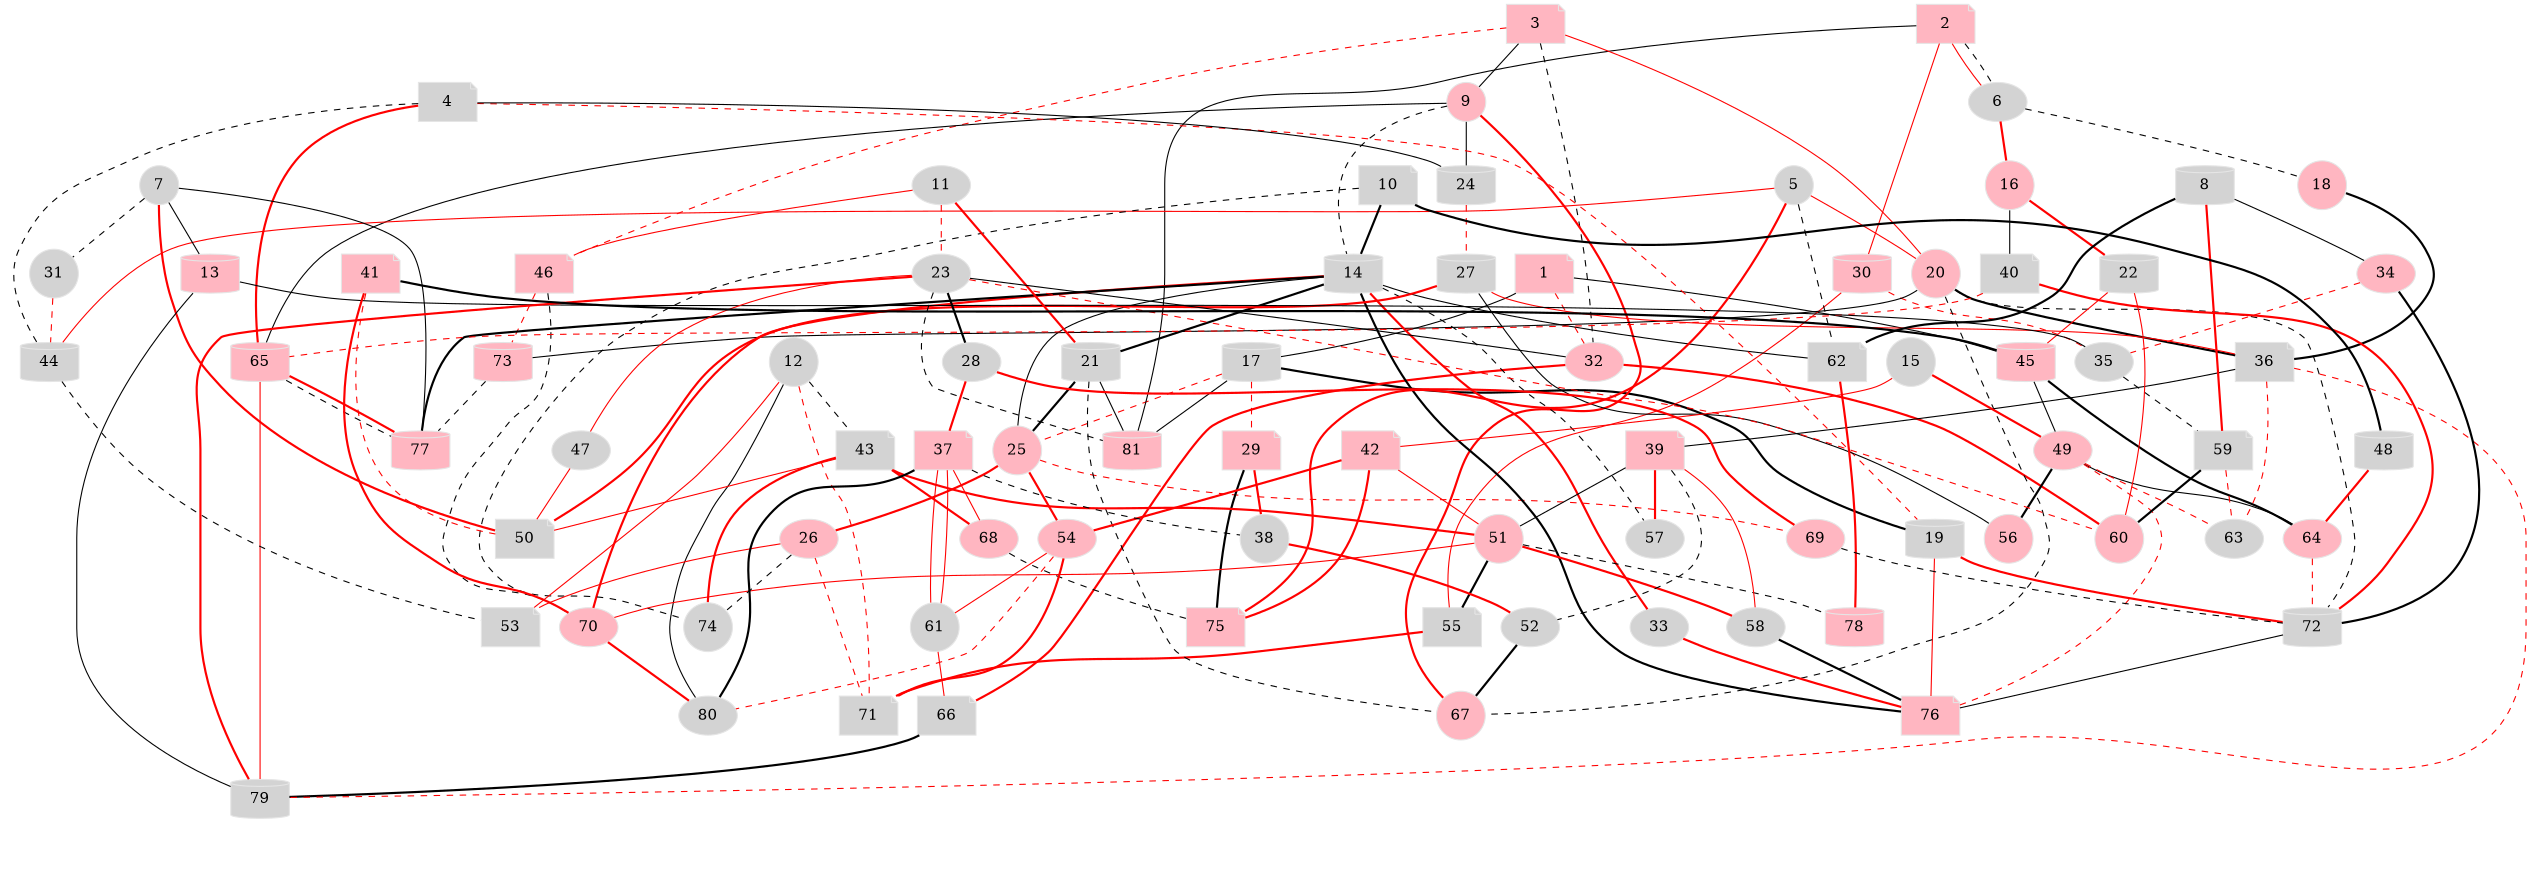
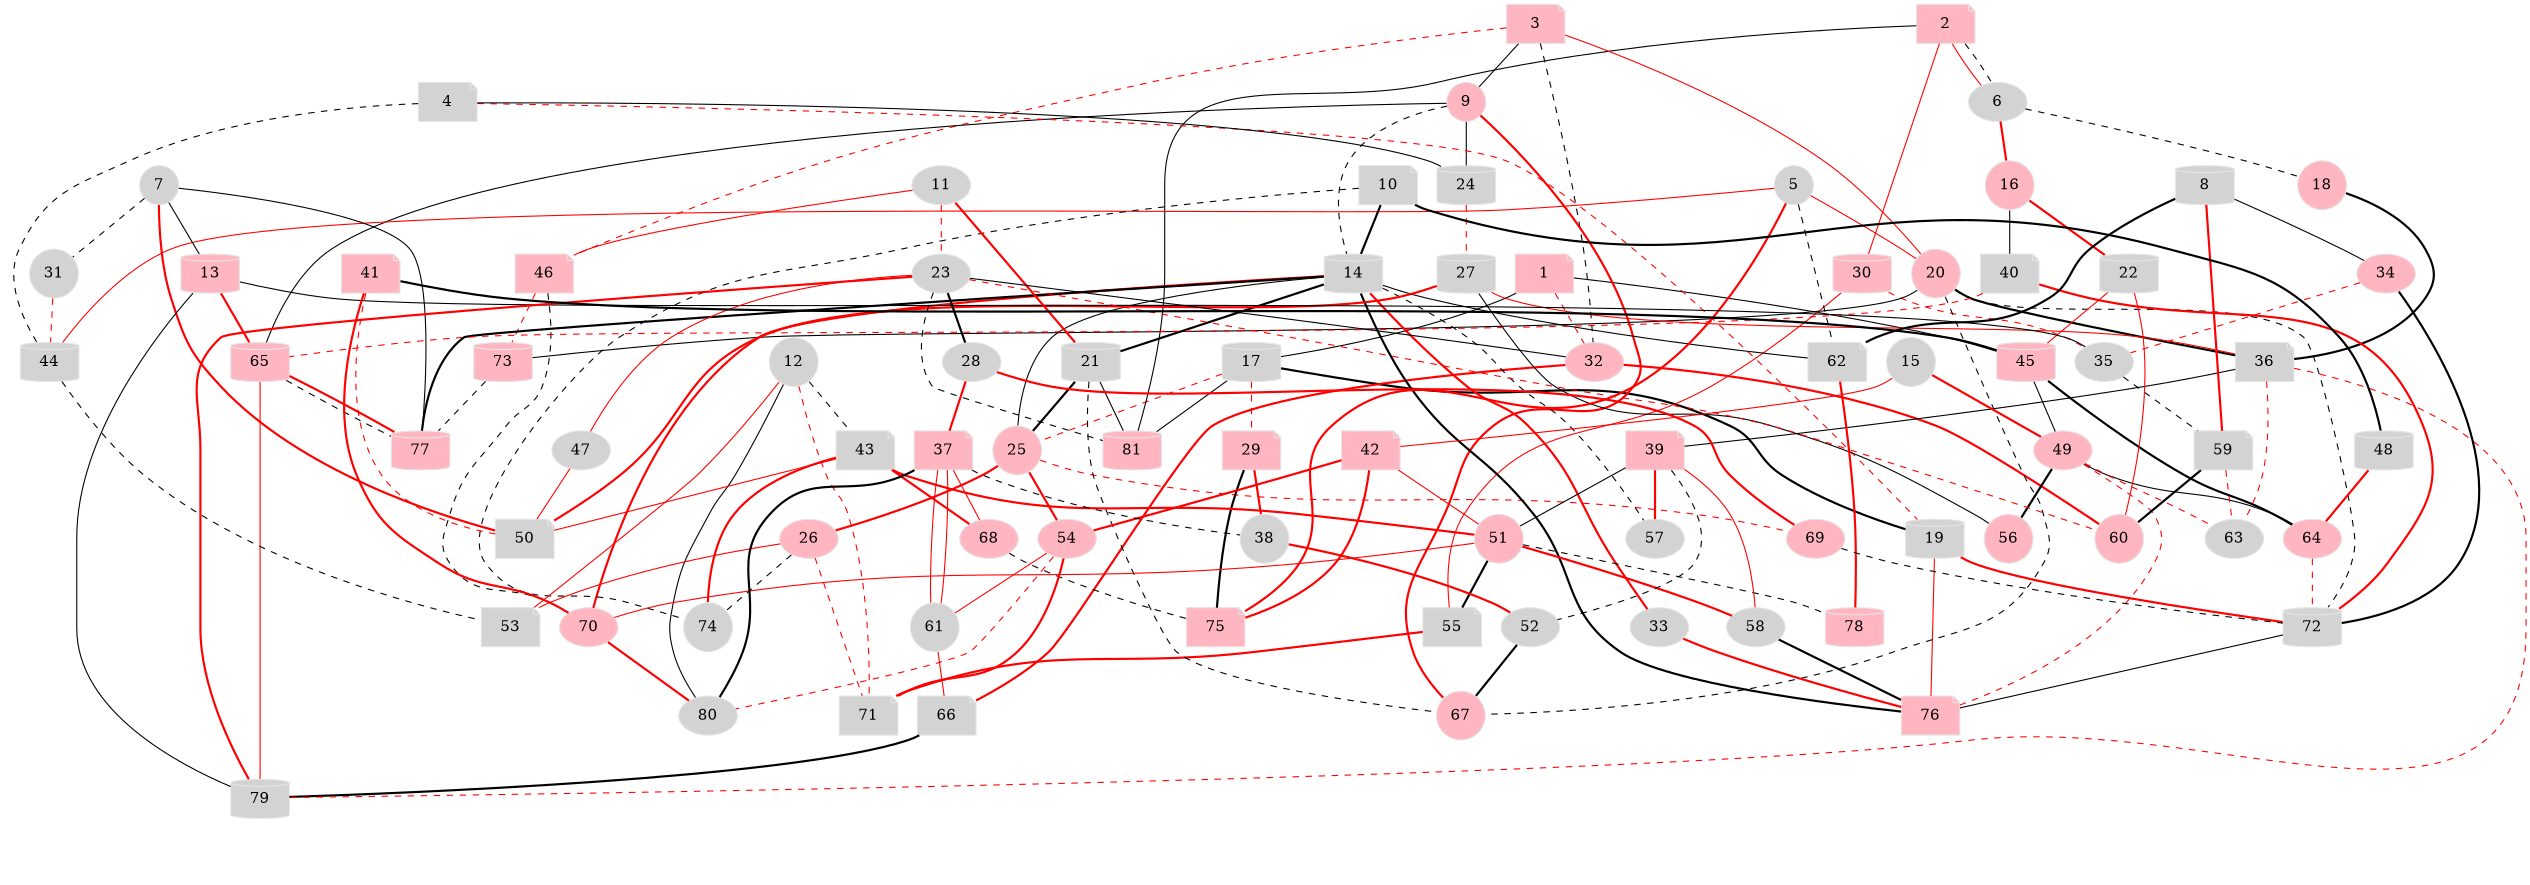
(281, 183) -> (235, 318)
